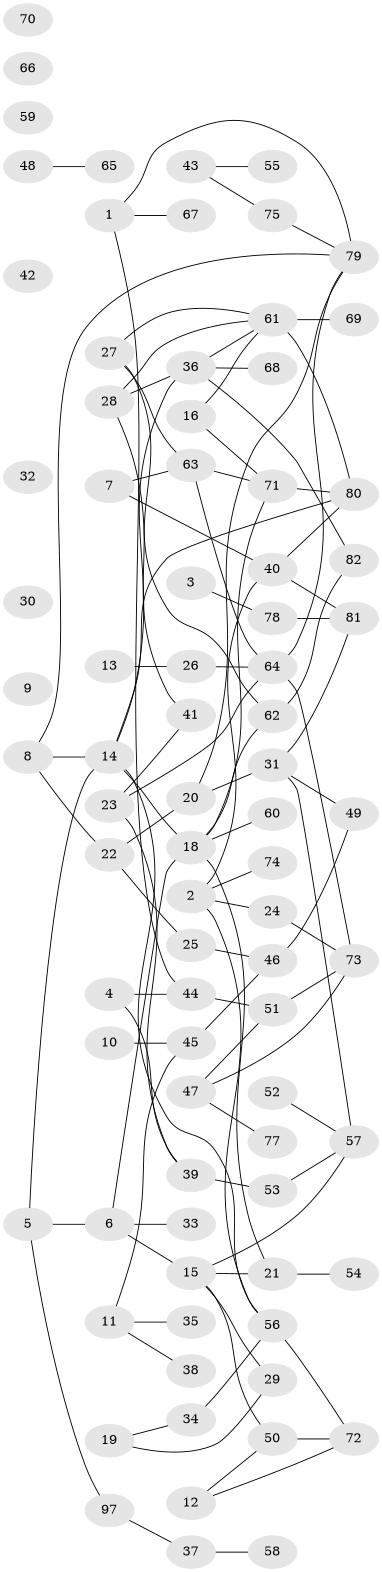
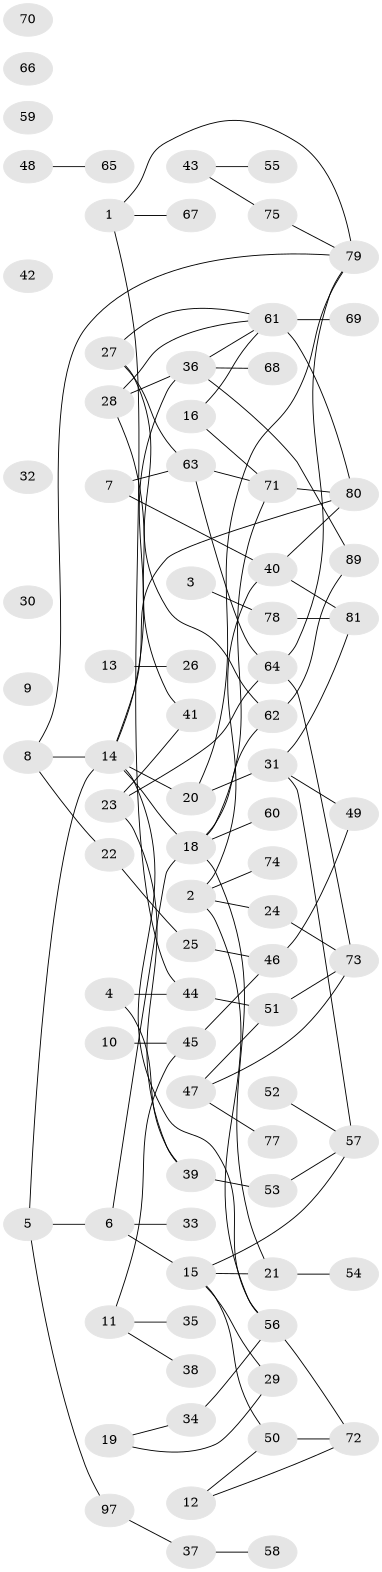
(354, 561) -> (354, 561)
(232, 667) -> none
(155, 823) -> (149, 777)
